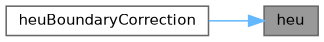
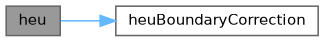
(229, 21) -> (81, 21)
